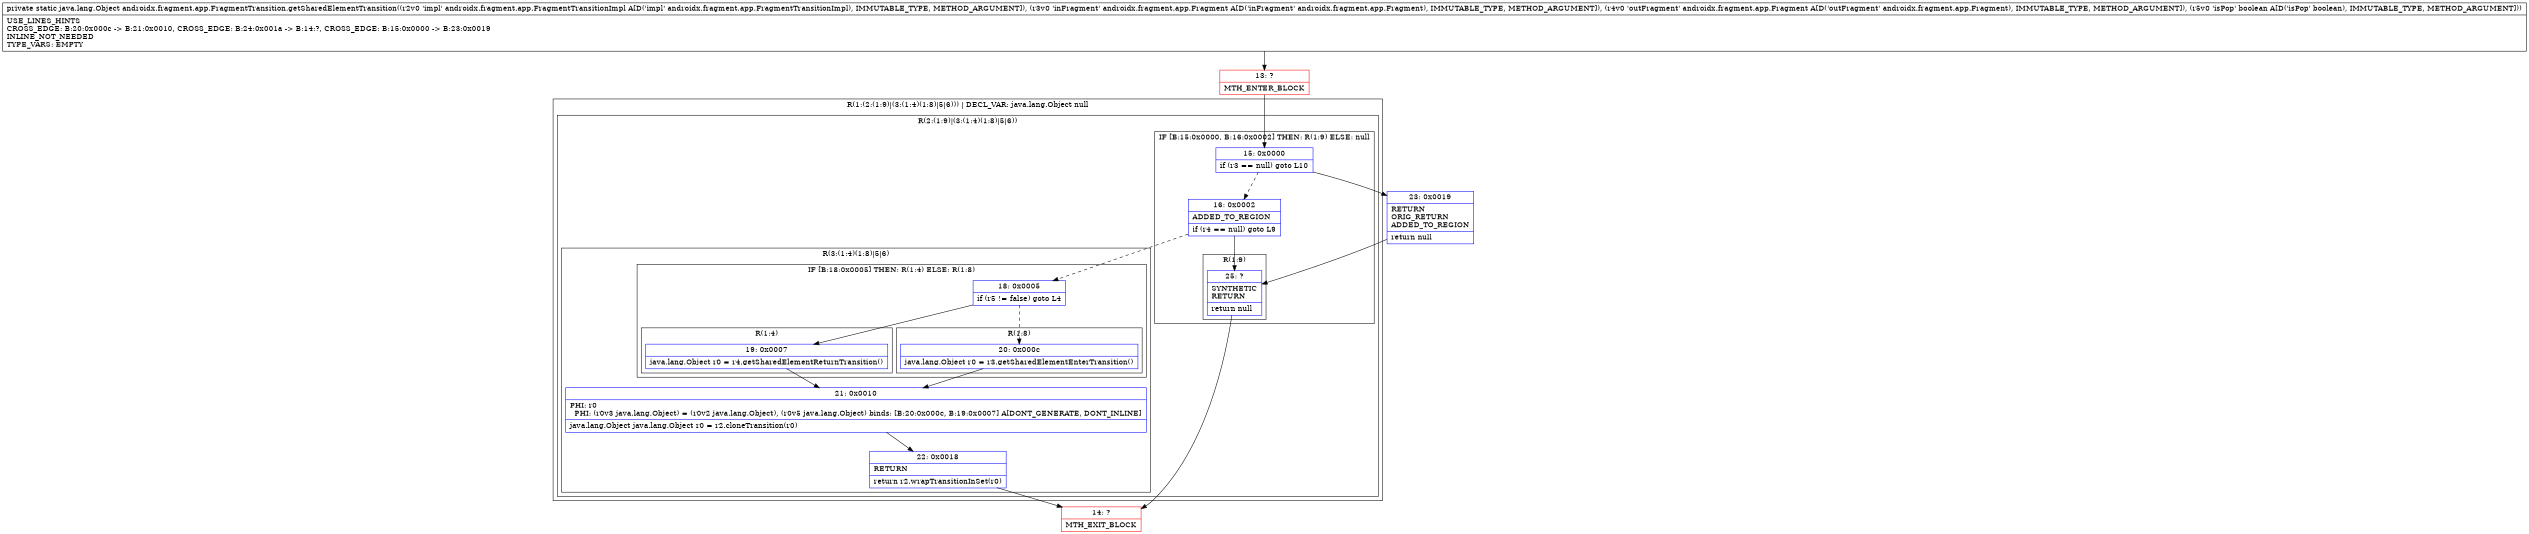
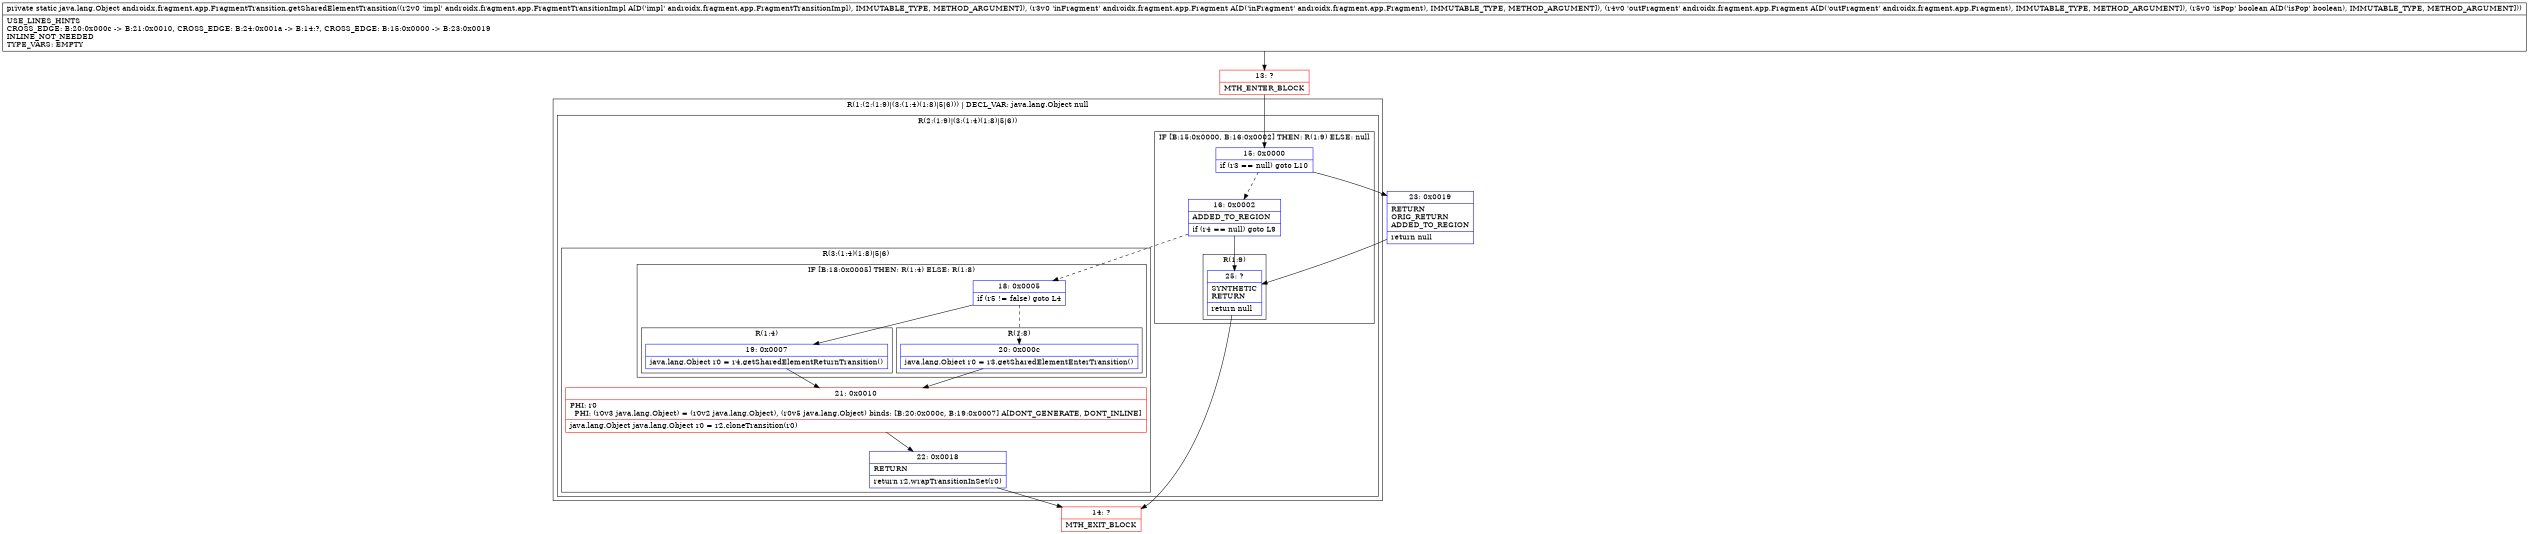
(856, 410) -> (856, 410)
